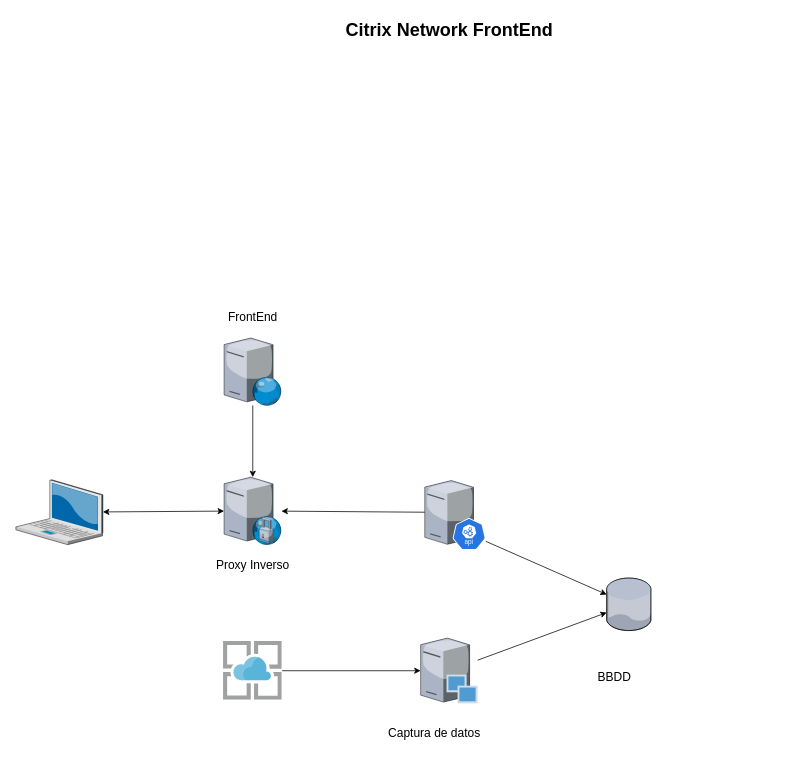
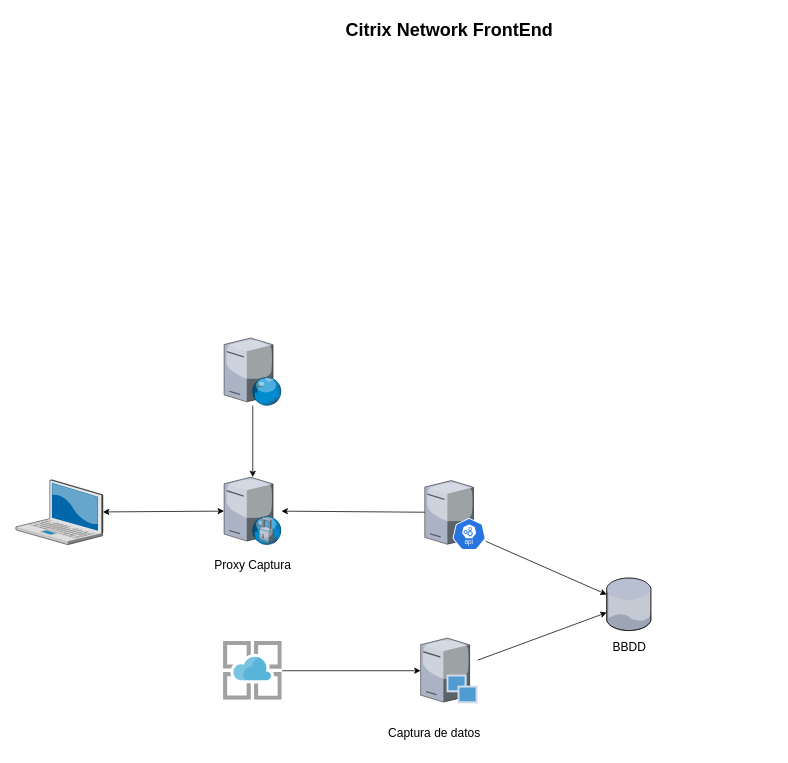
(253, 315) -> none
(253, 563) -> (253, 563)
(614, 675) -> (629, 645)
